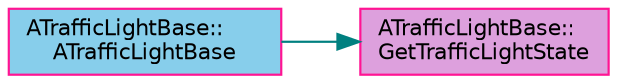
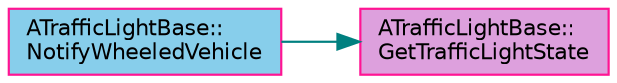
(145, 42) -> (145, 42)
